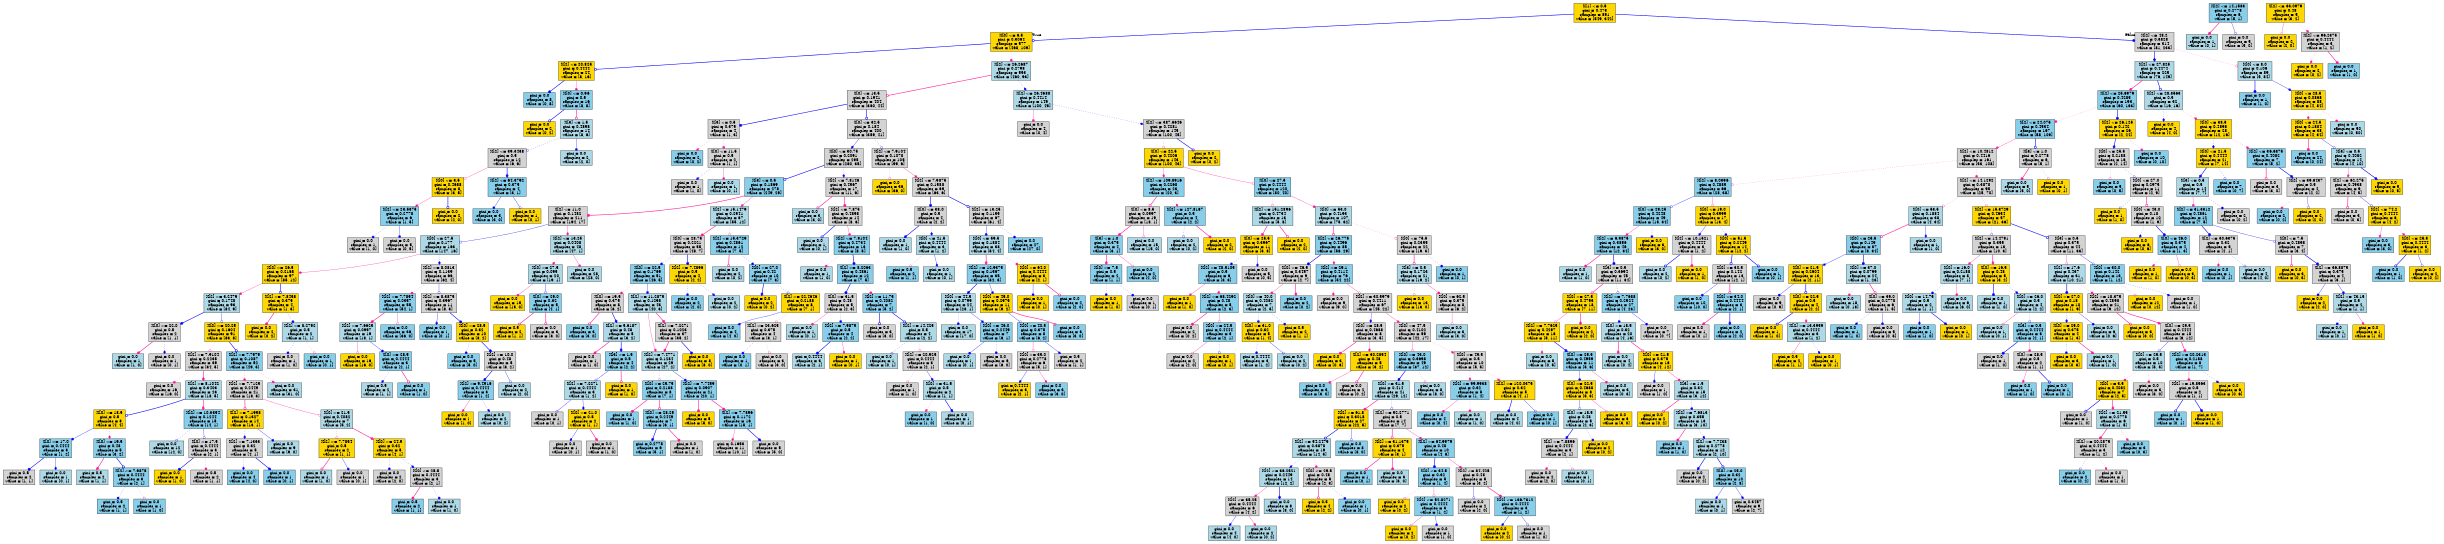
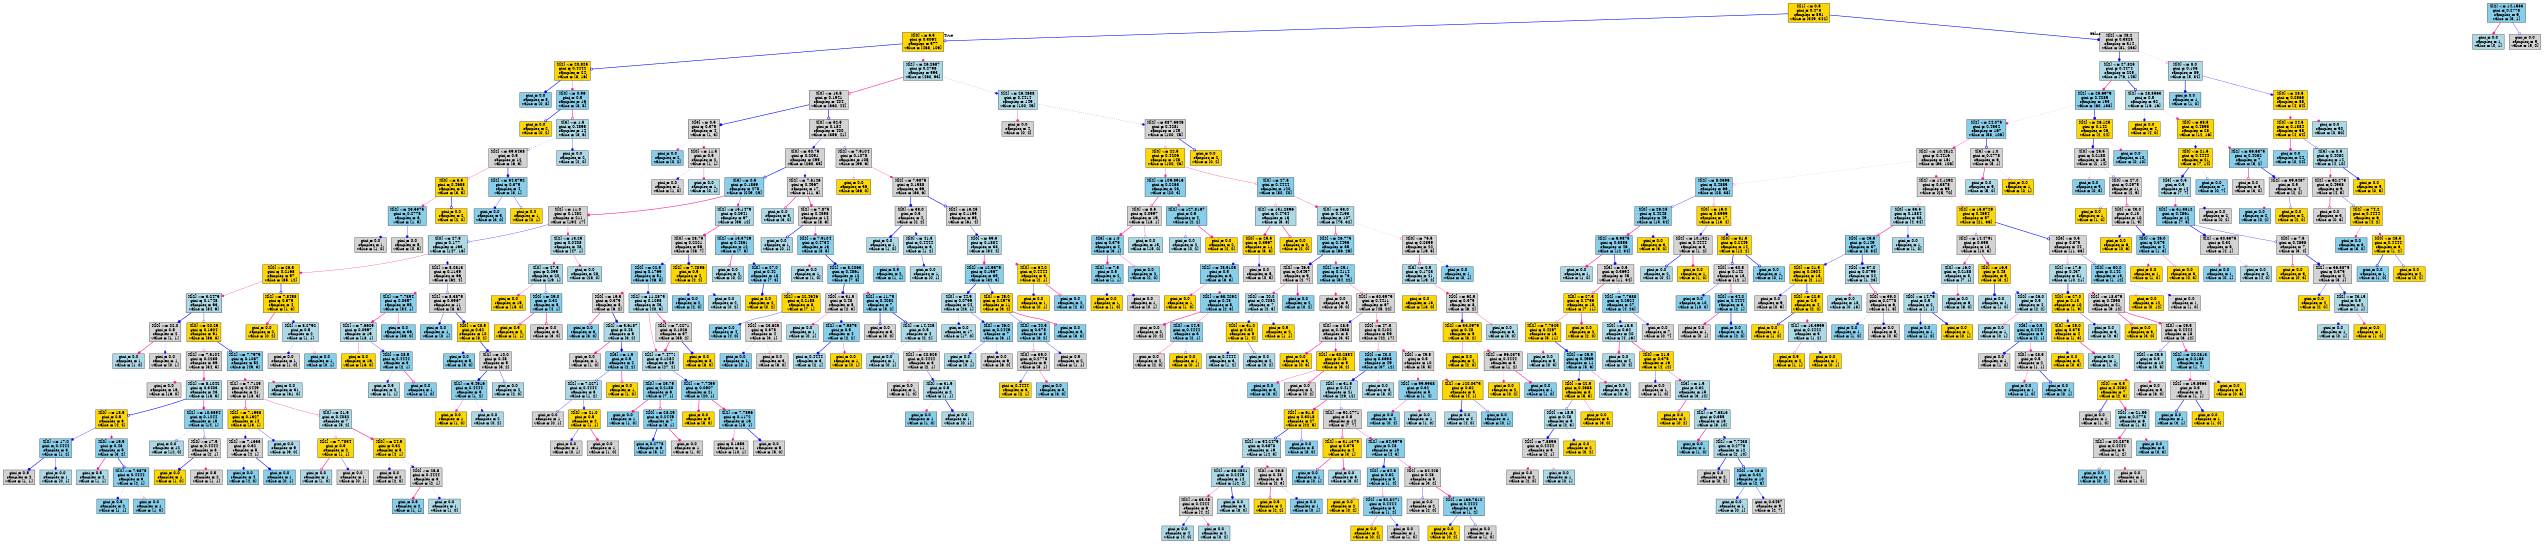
(986, 216) -> (963, 216)
(1634, 230) -> (1635, 230)
(1025, 245) -> none
none -> (1462, 316)
